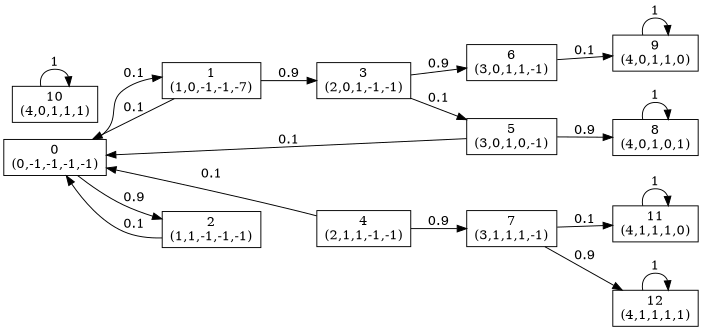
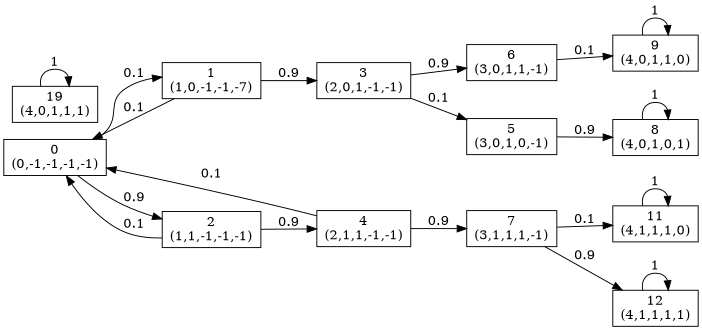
(55, 104) -> (55, 104)
(291, 147) -> none
none -> (284, 229)
